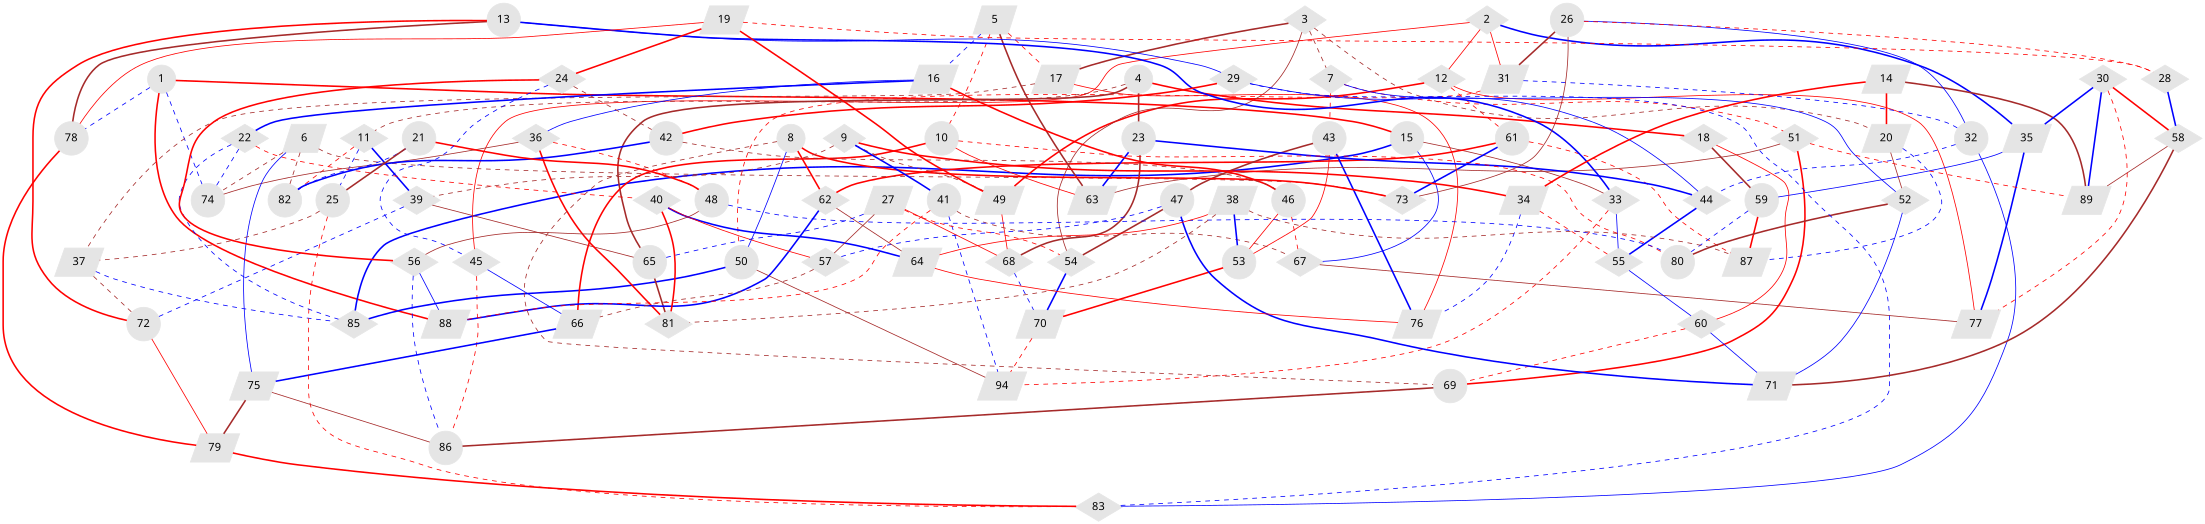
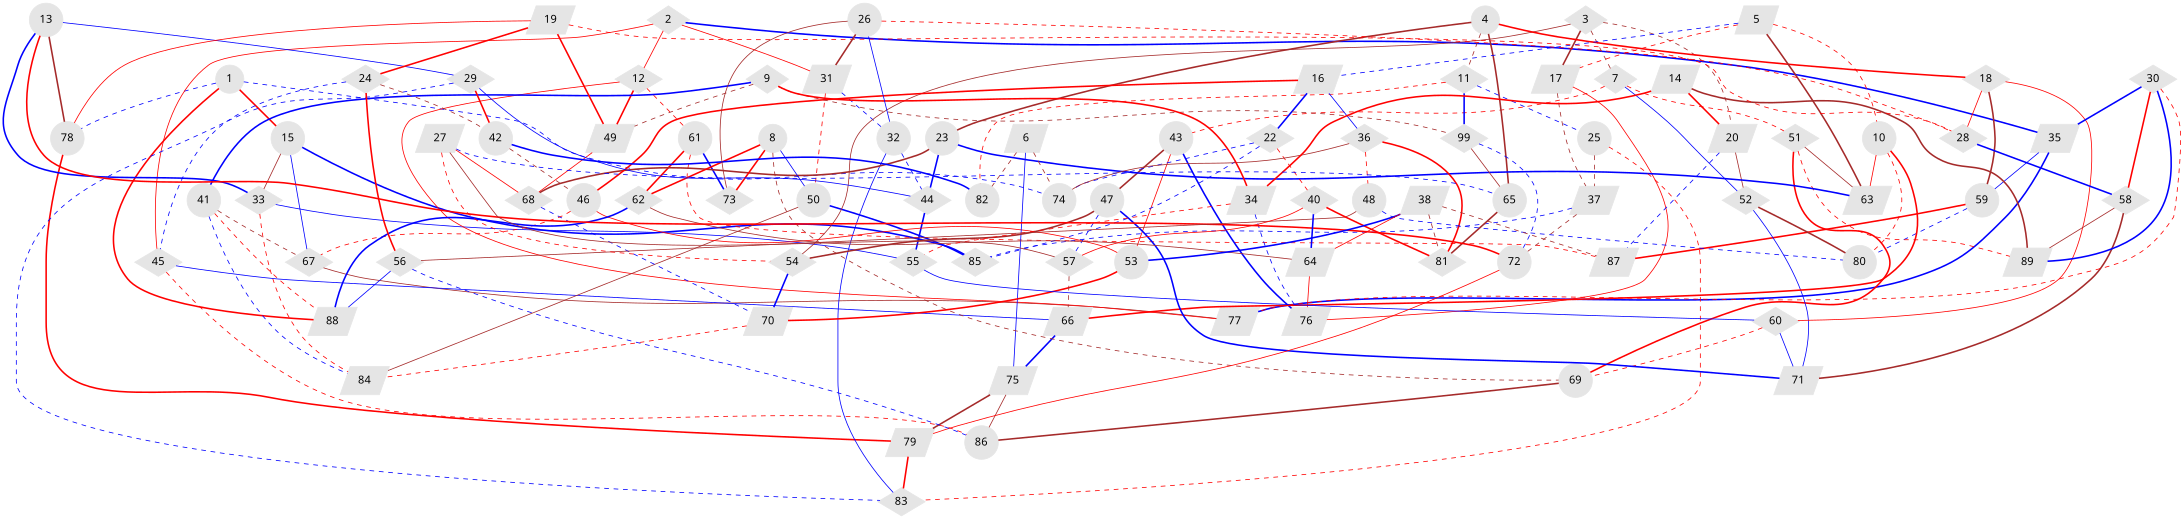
none -> (1975, 109)
(419, 138) -> none
(852, 176) -> none
(417, 200) -> (1464, 138)
(1002, 386) -> (365, 381)
